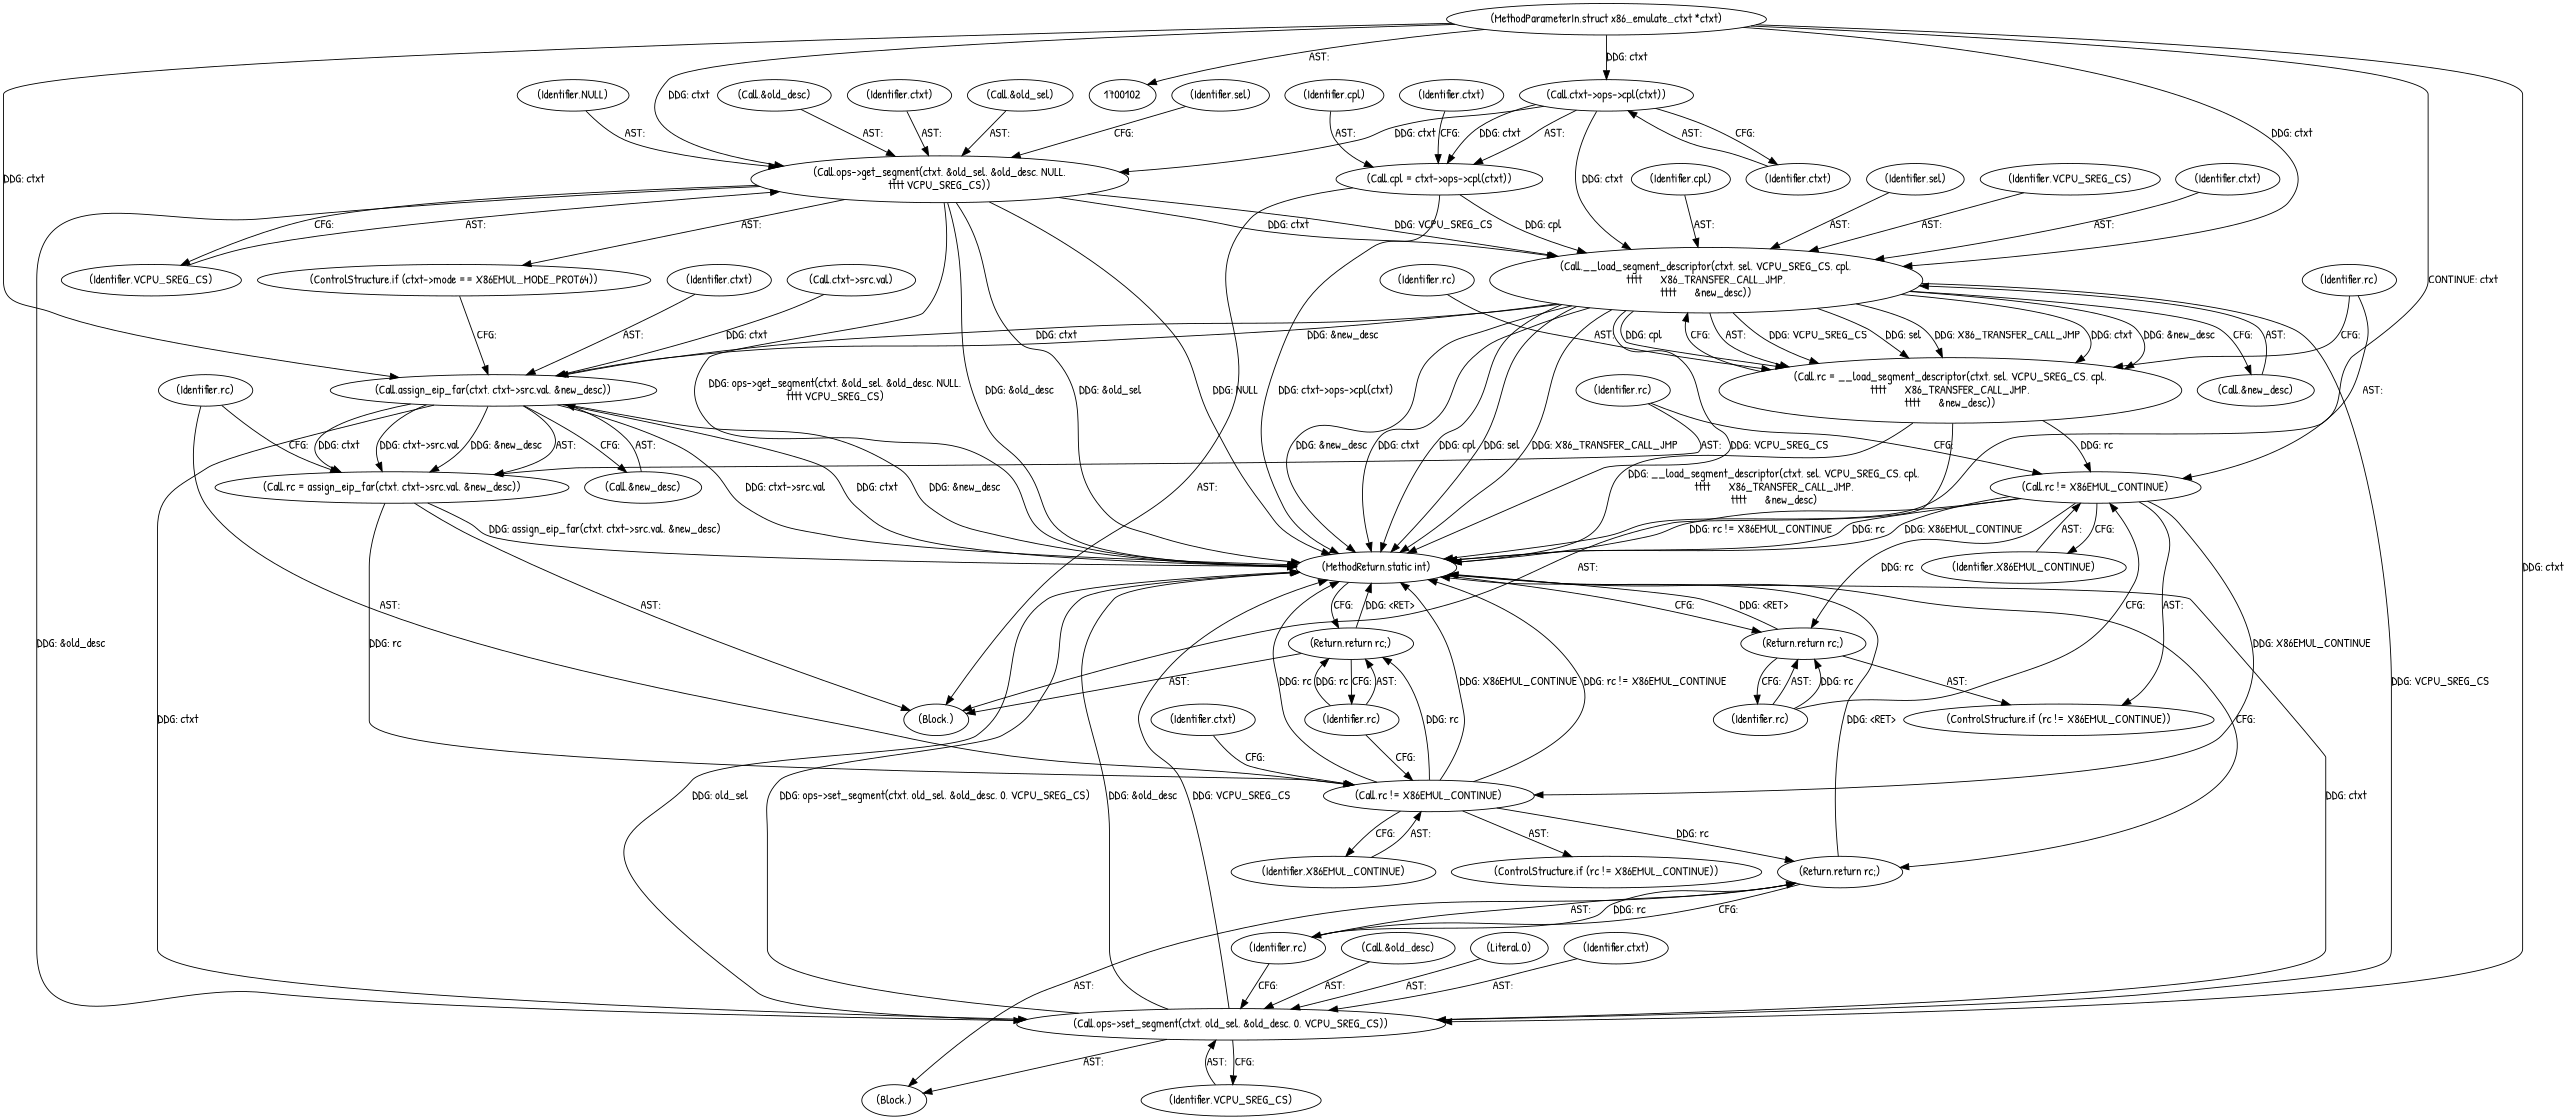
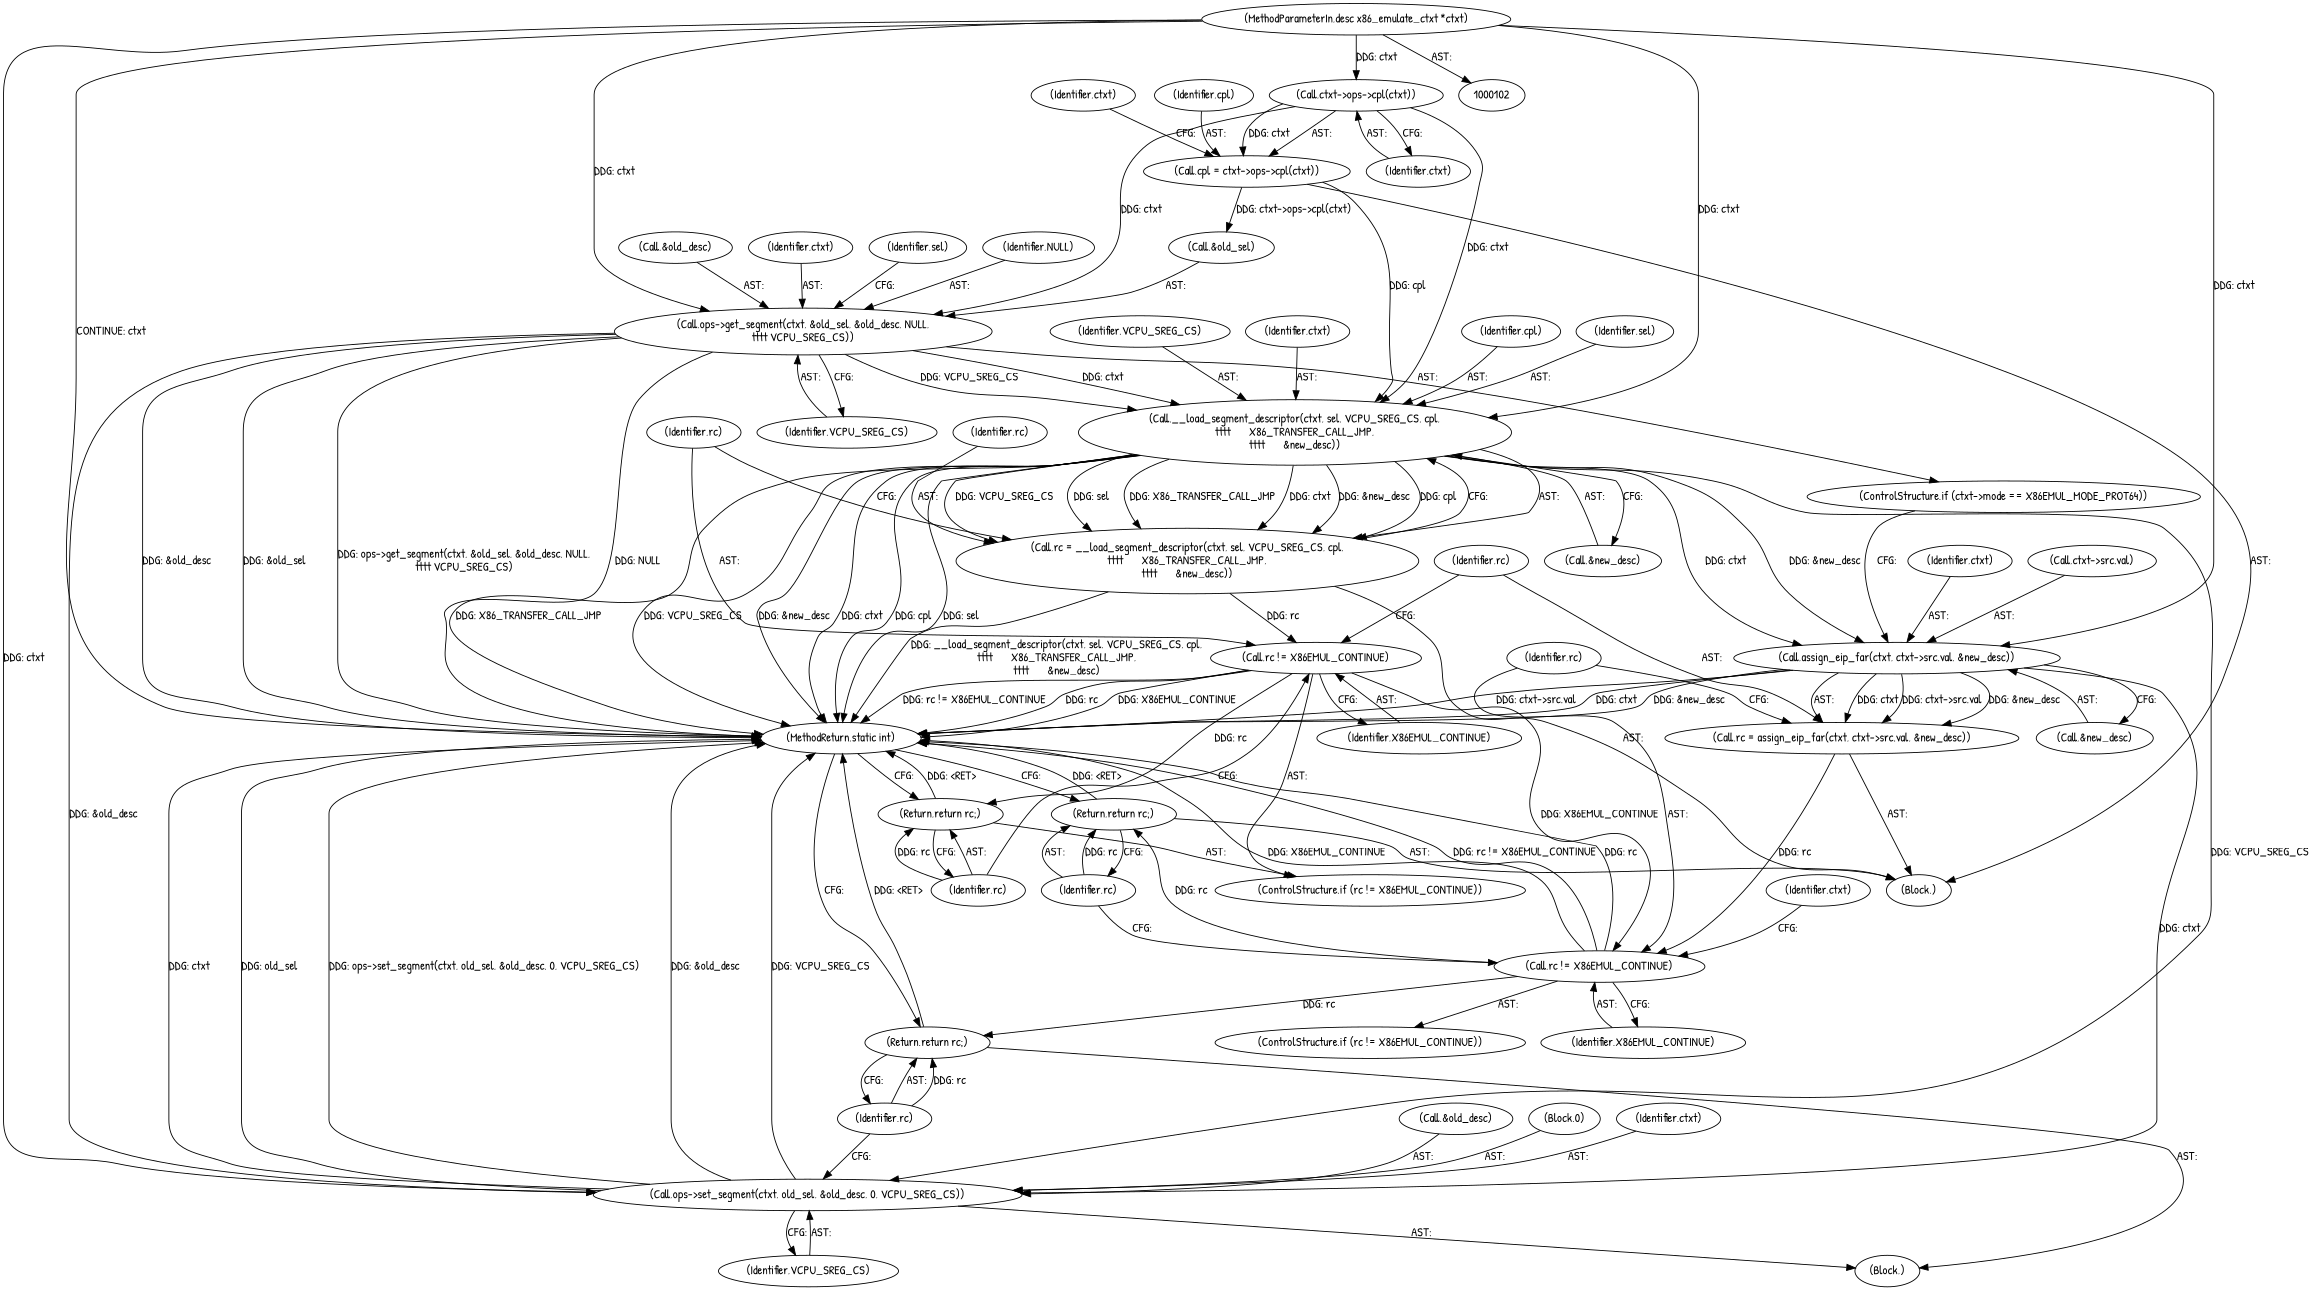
(1606, 19) -> (1356, 19)
(1123, 95) -> (1492, 95)
(747, 335) -> (2006, 616)
(1283, 345) -> (1236, 205)
(853, 560) -> none
(1509, 948) -> (1564, 1119)
